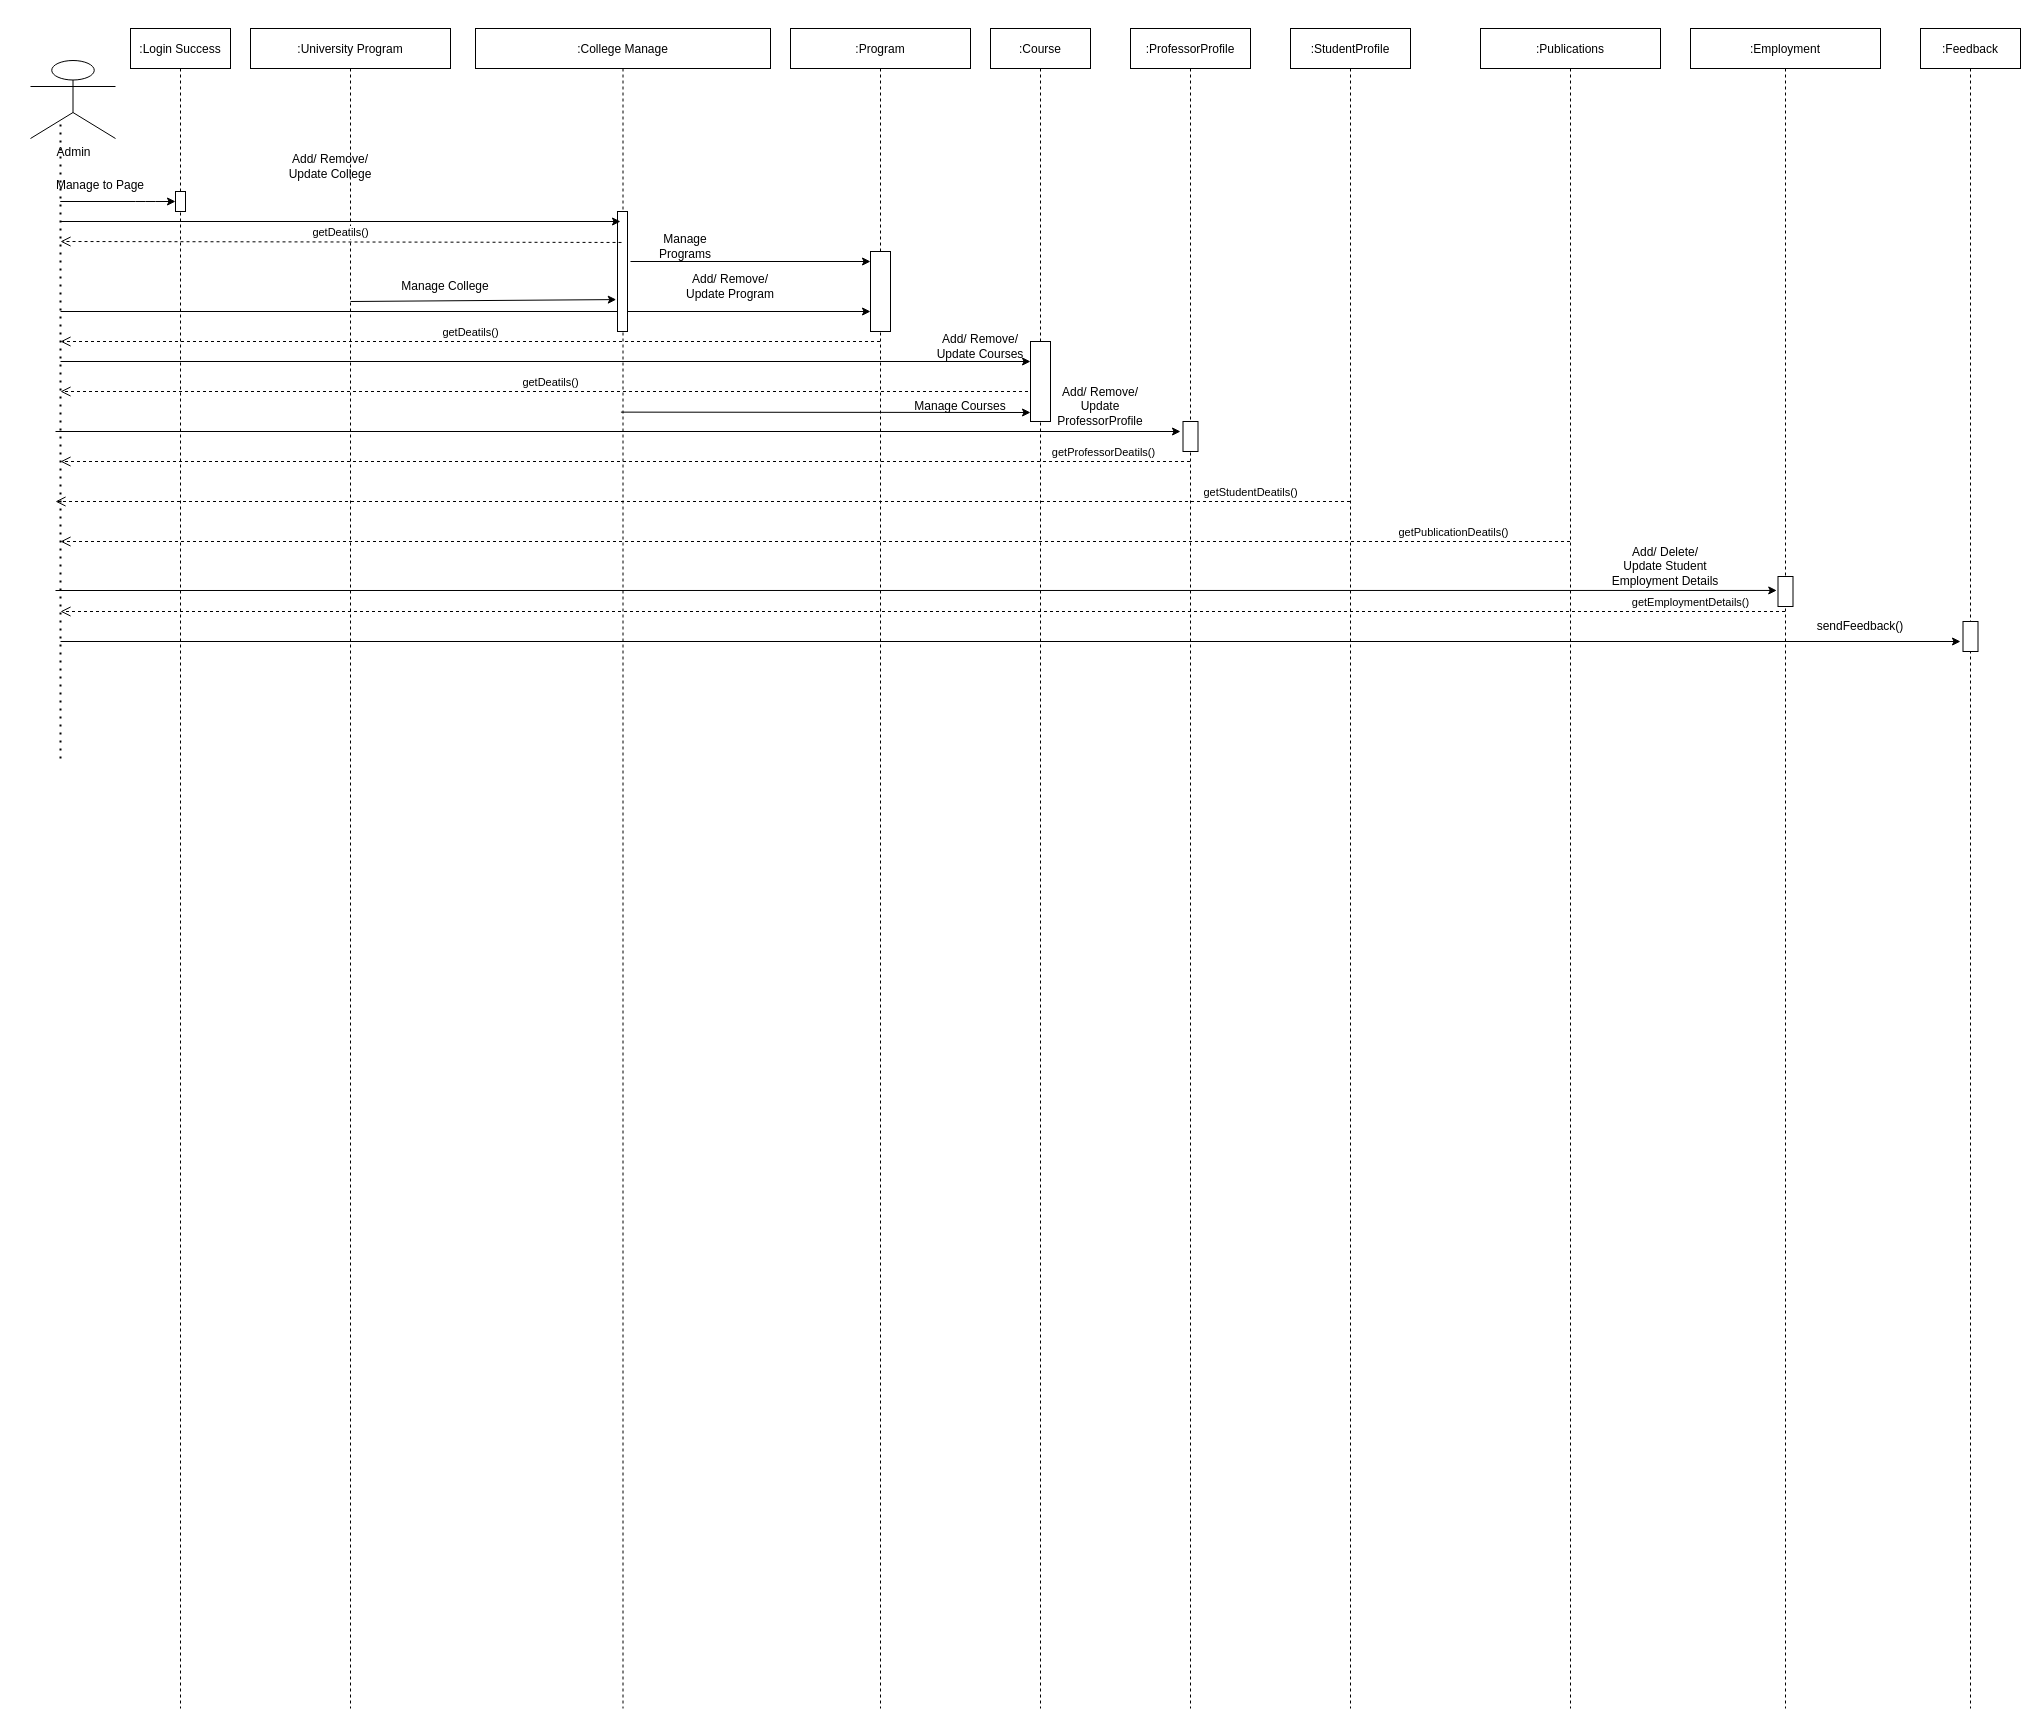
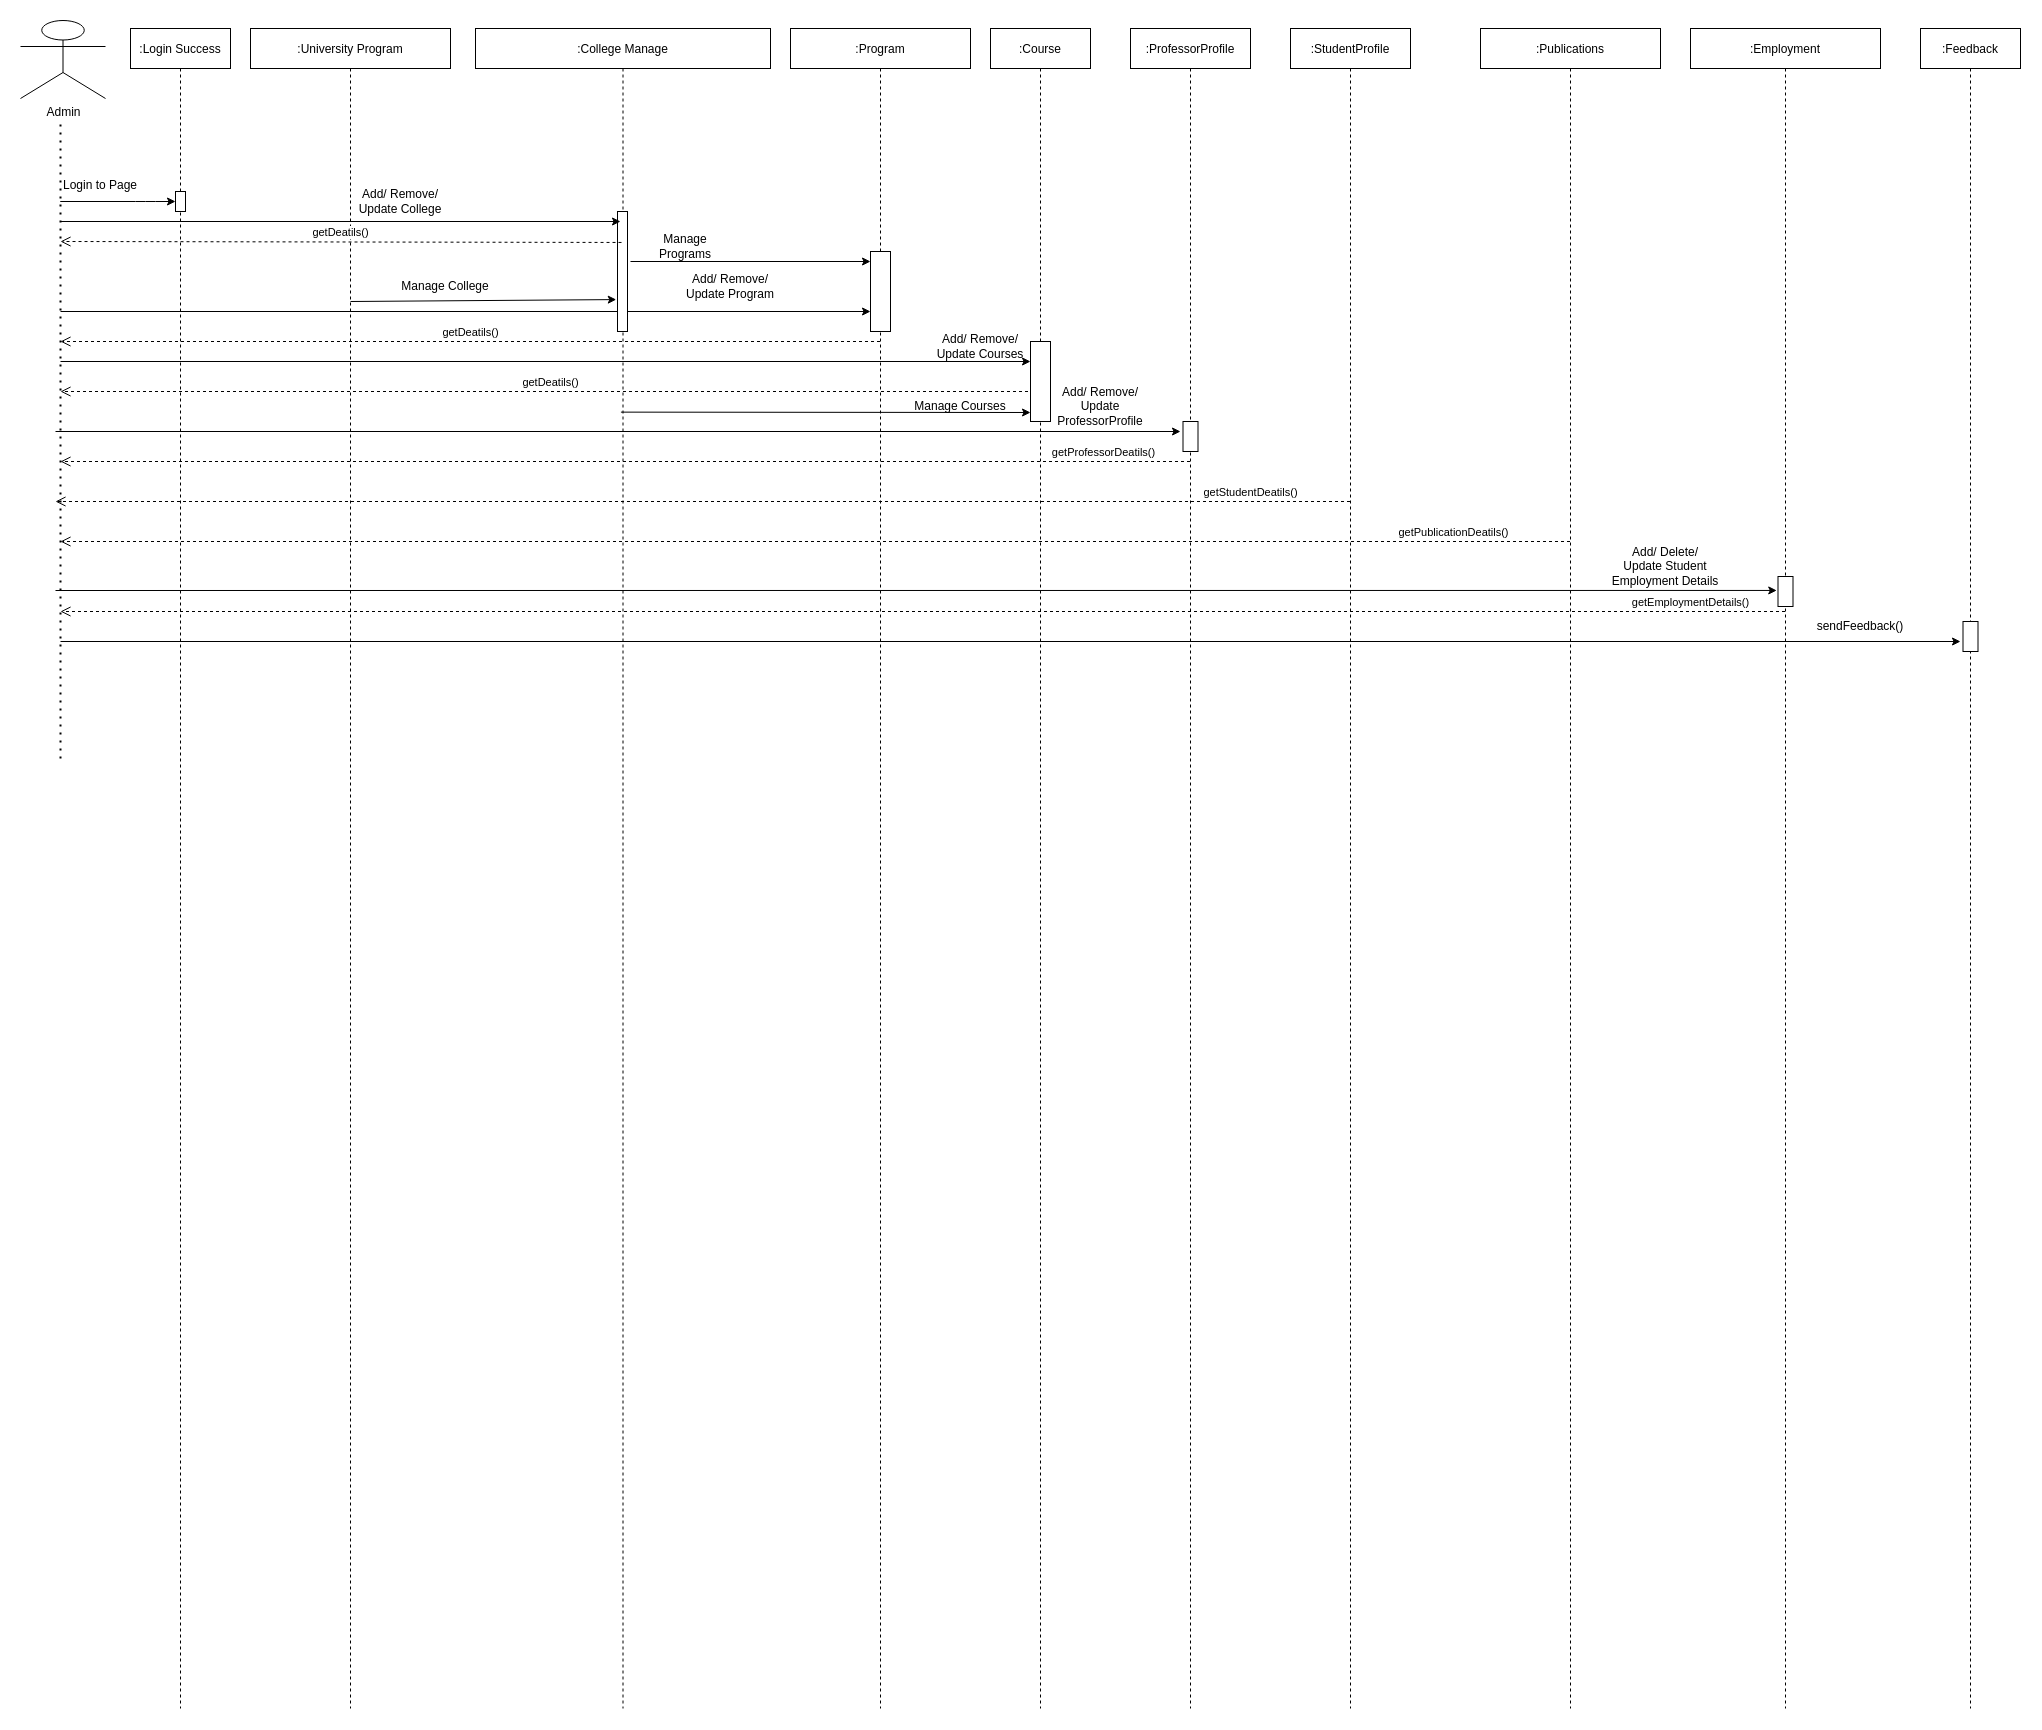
(73, 100) -> (63, 60)
(331, 167) -> (401, 202)
(101, 186) -> (101, 186)
